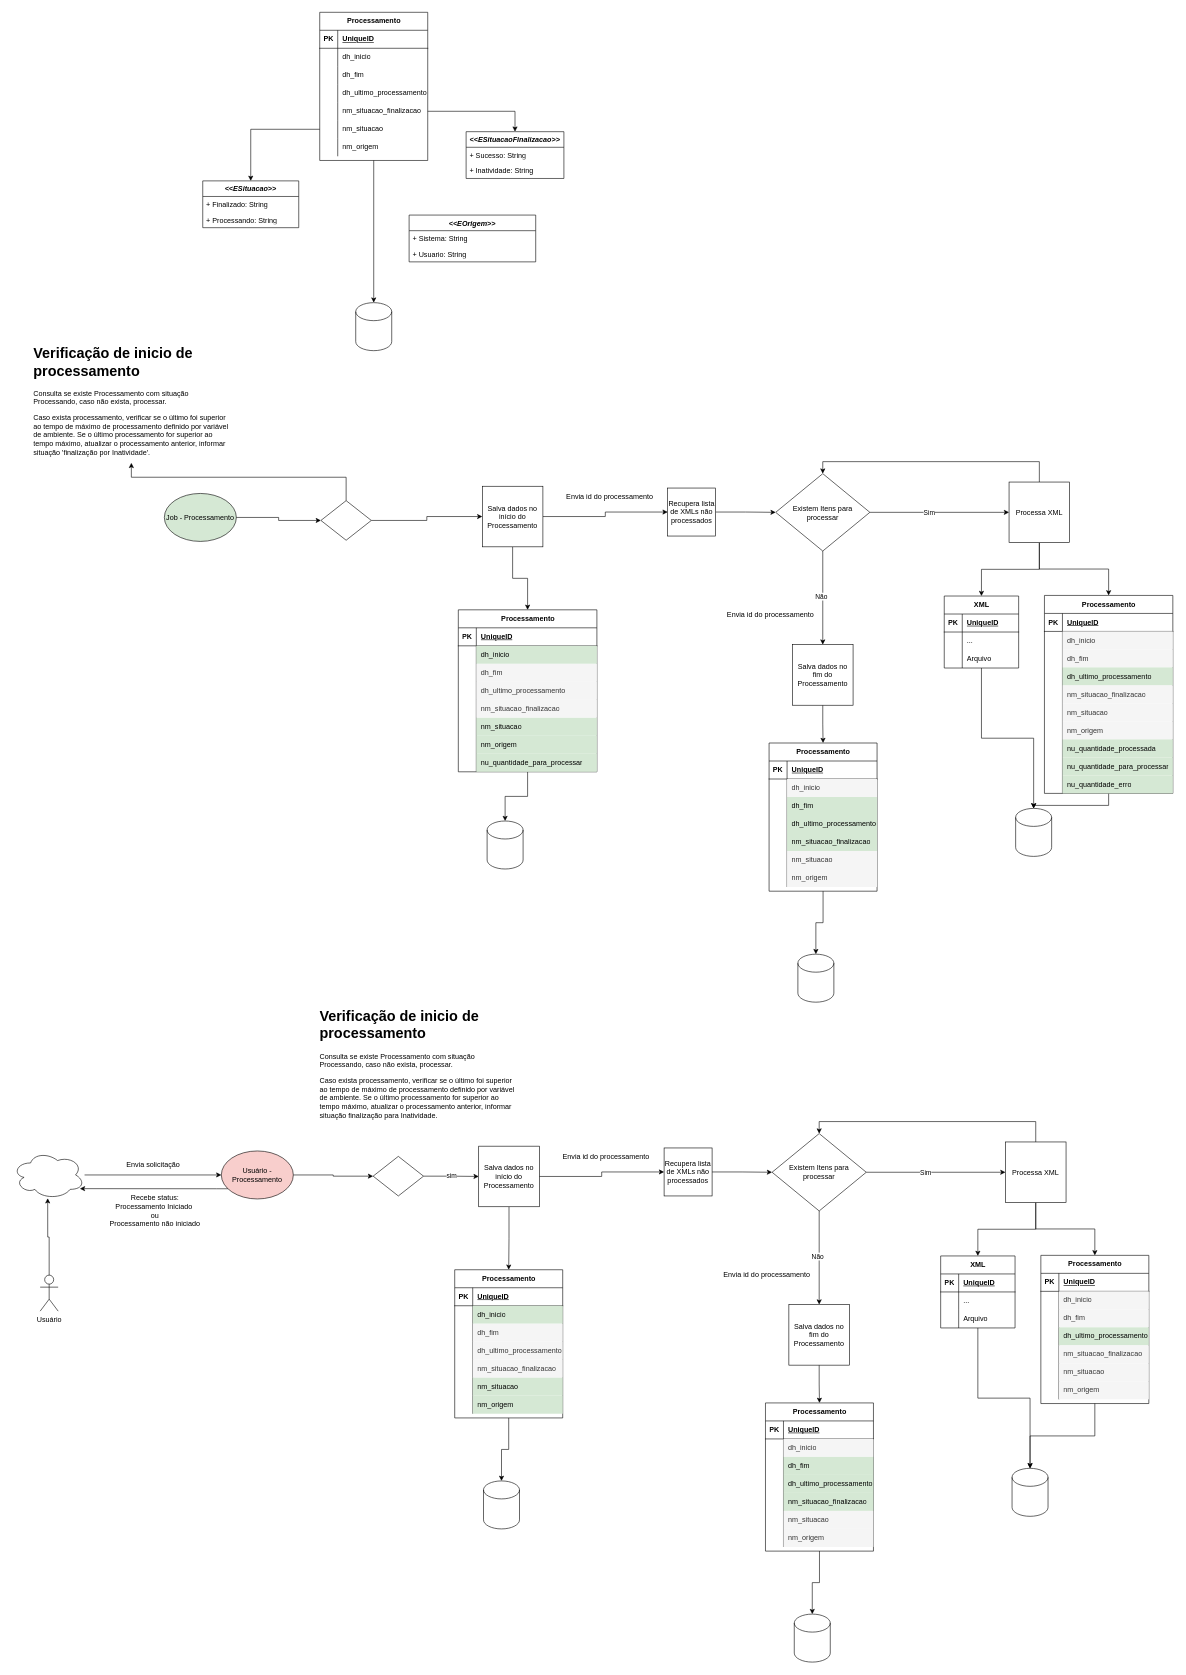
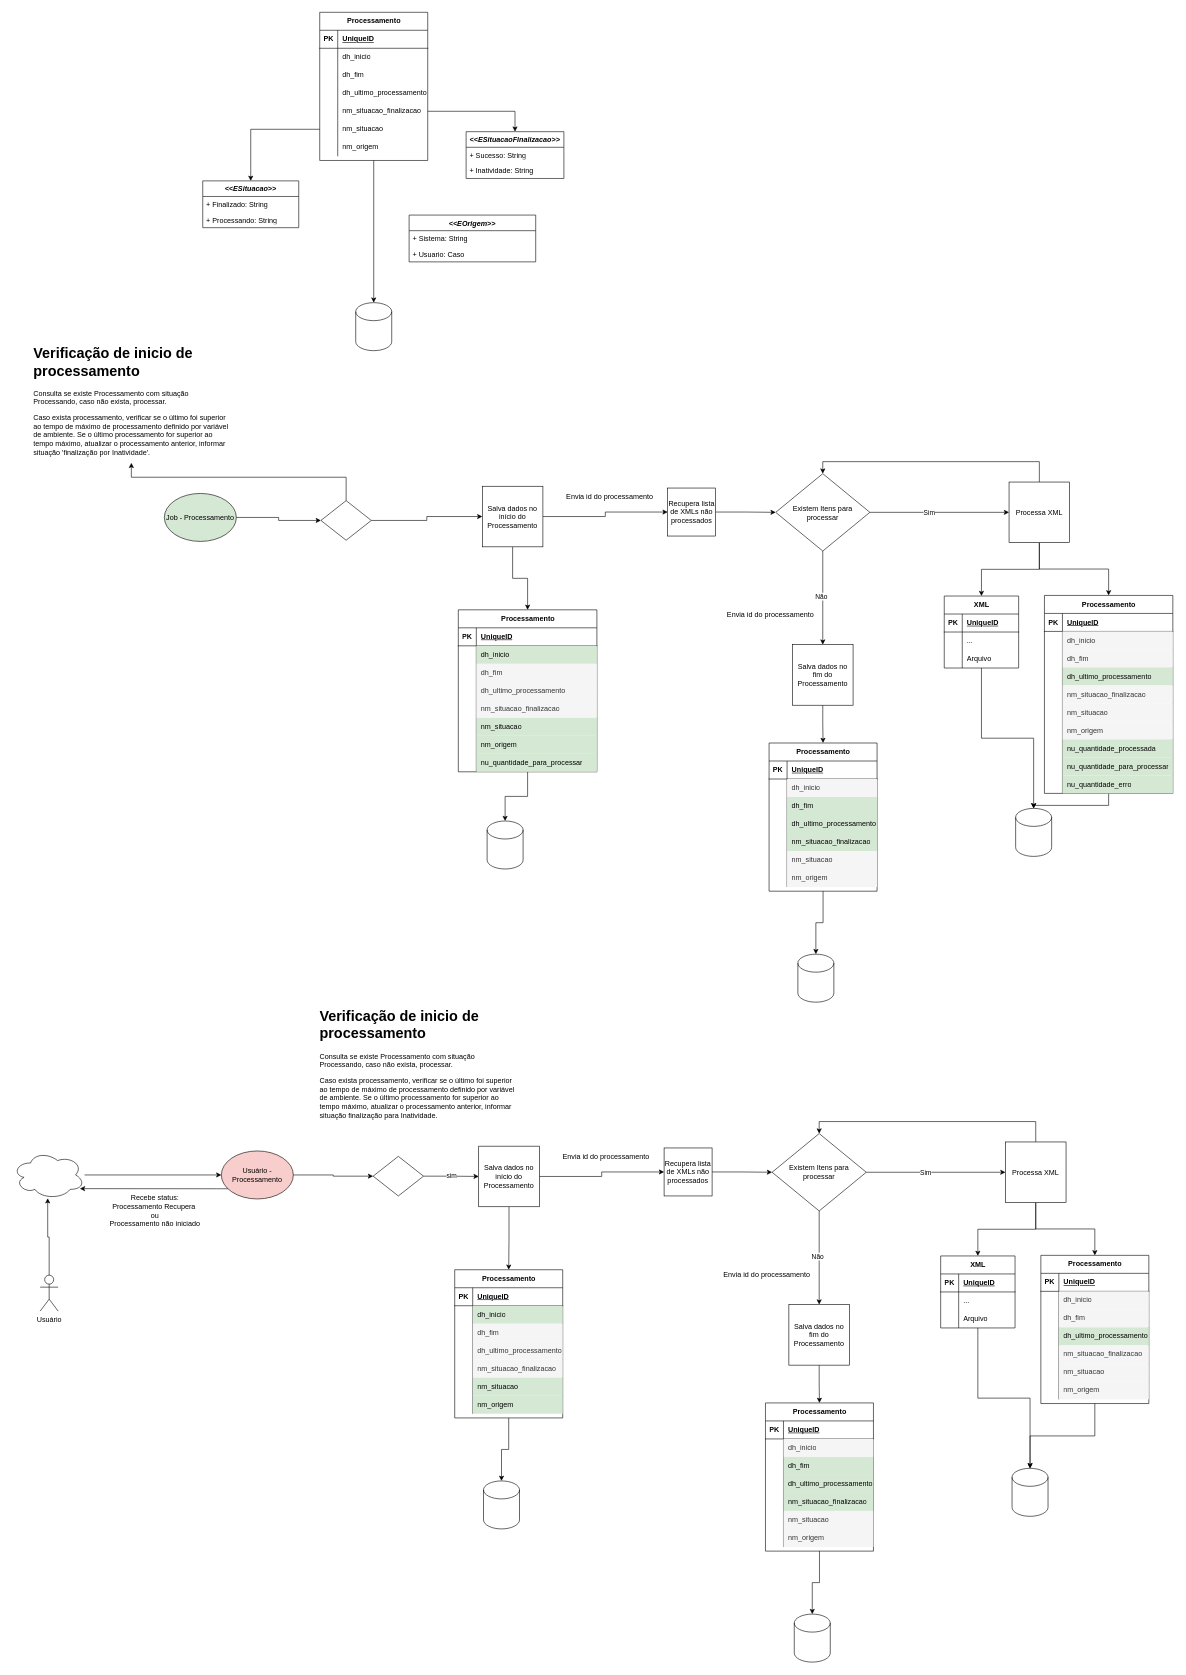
(442, 255) -> (439, 255)
(152, 1165) -> none
(155, 1211) -> (155, 1211)
